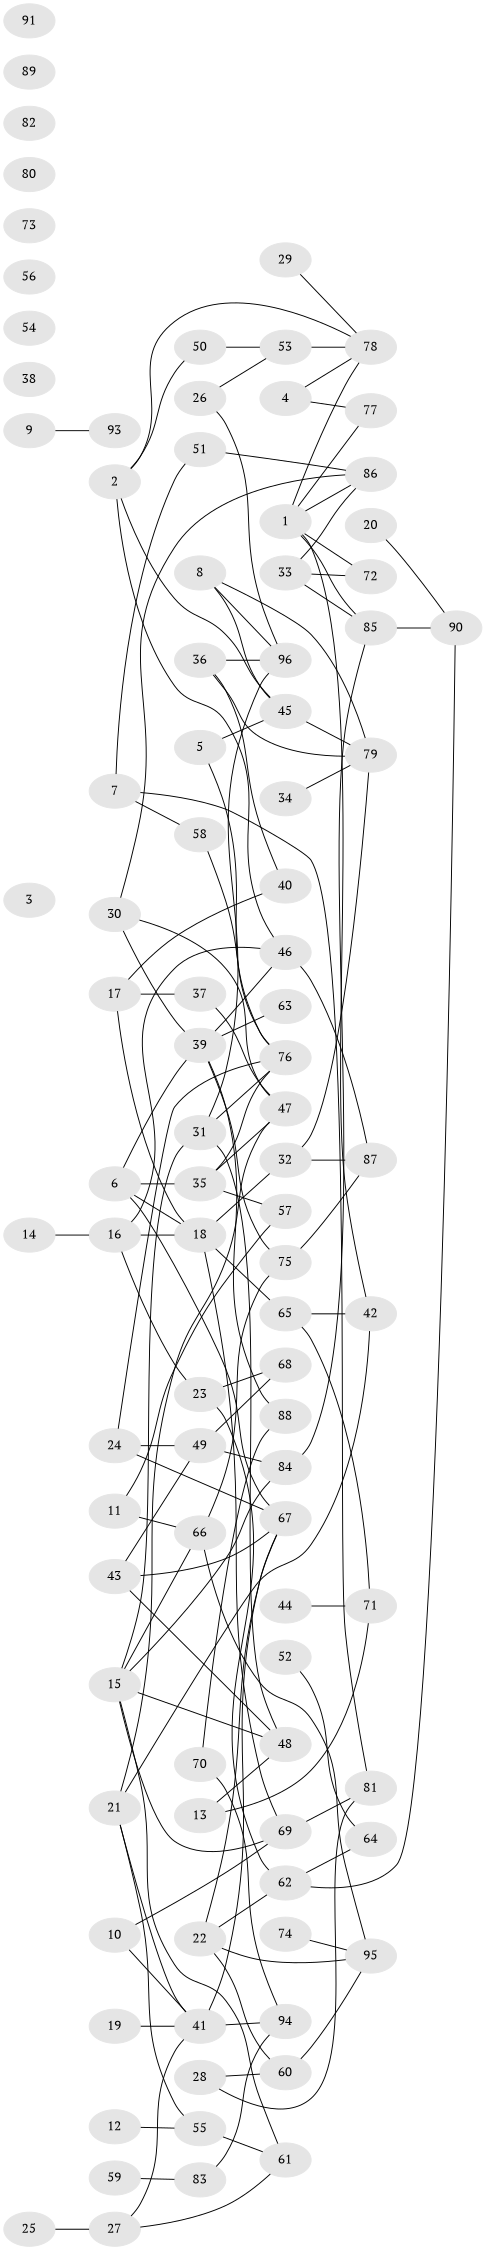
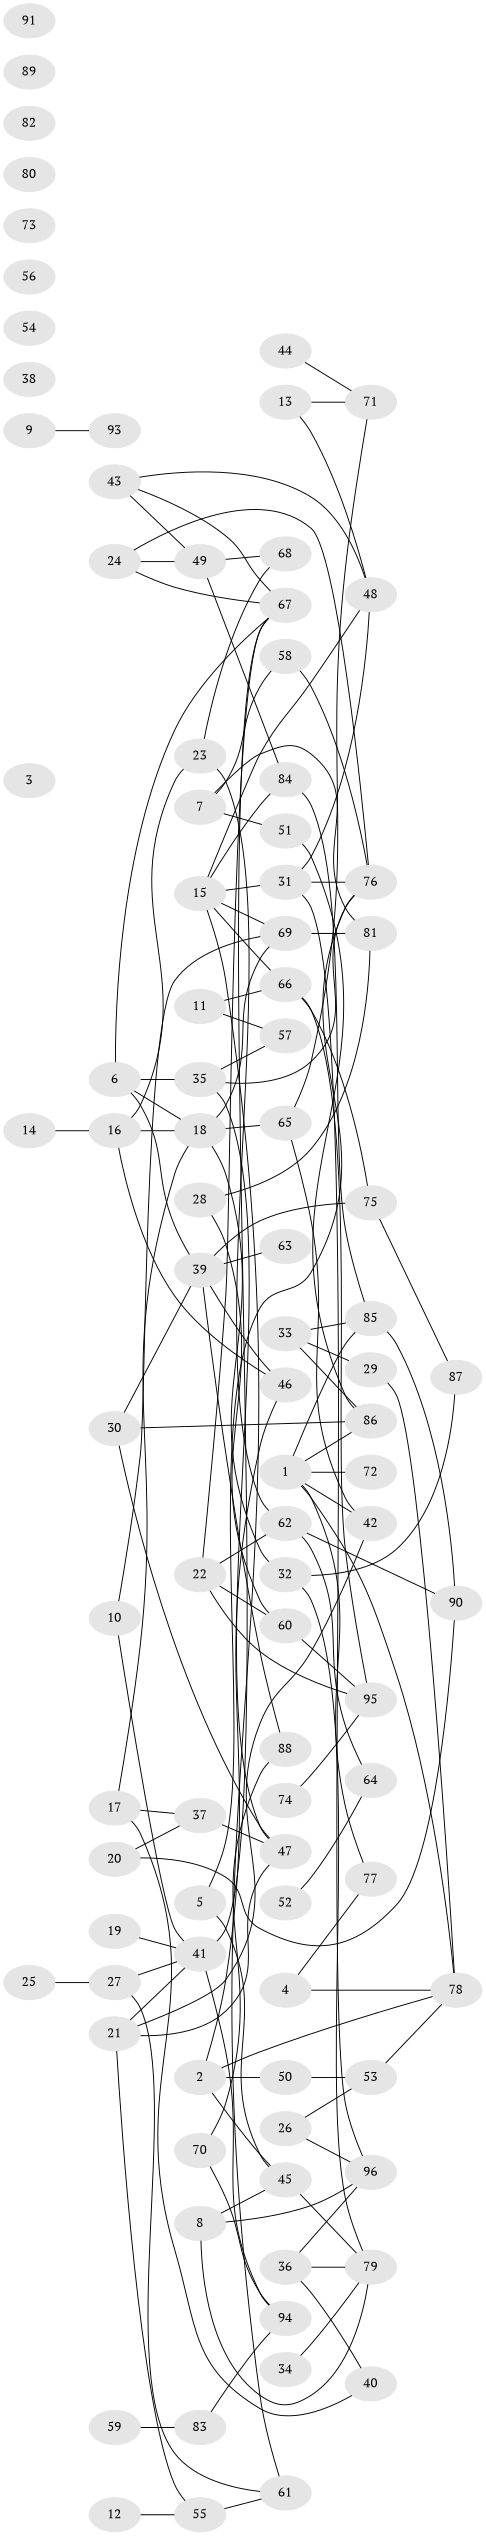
(335, 575) -> (324, 1350)
(349, 1074) -> none
none -> (159, 1837)
